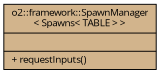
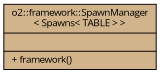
(49, 60) -> (42, 60)
